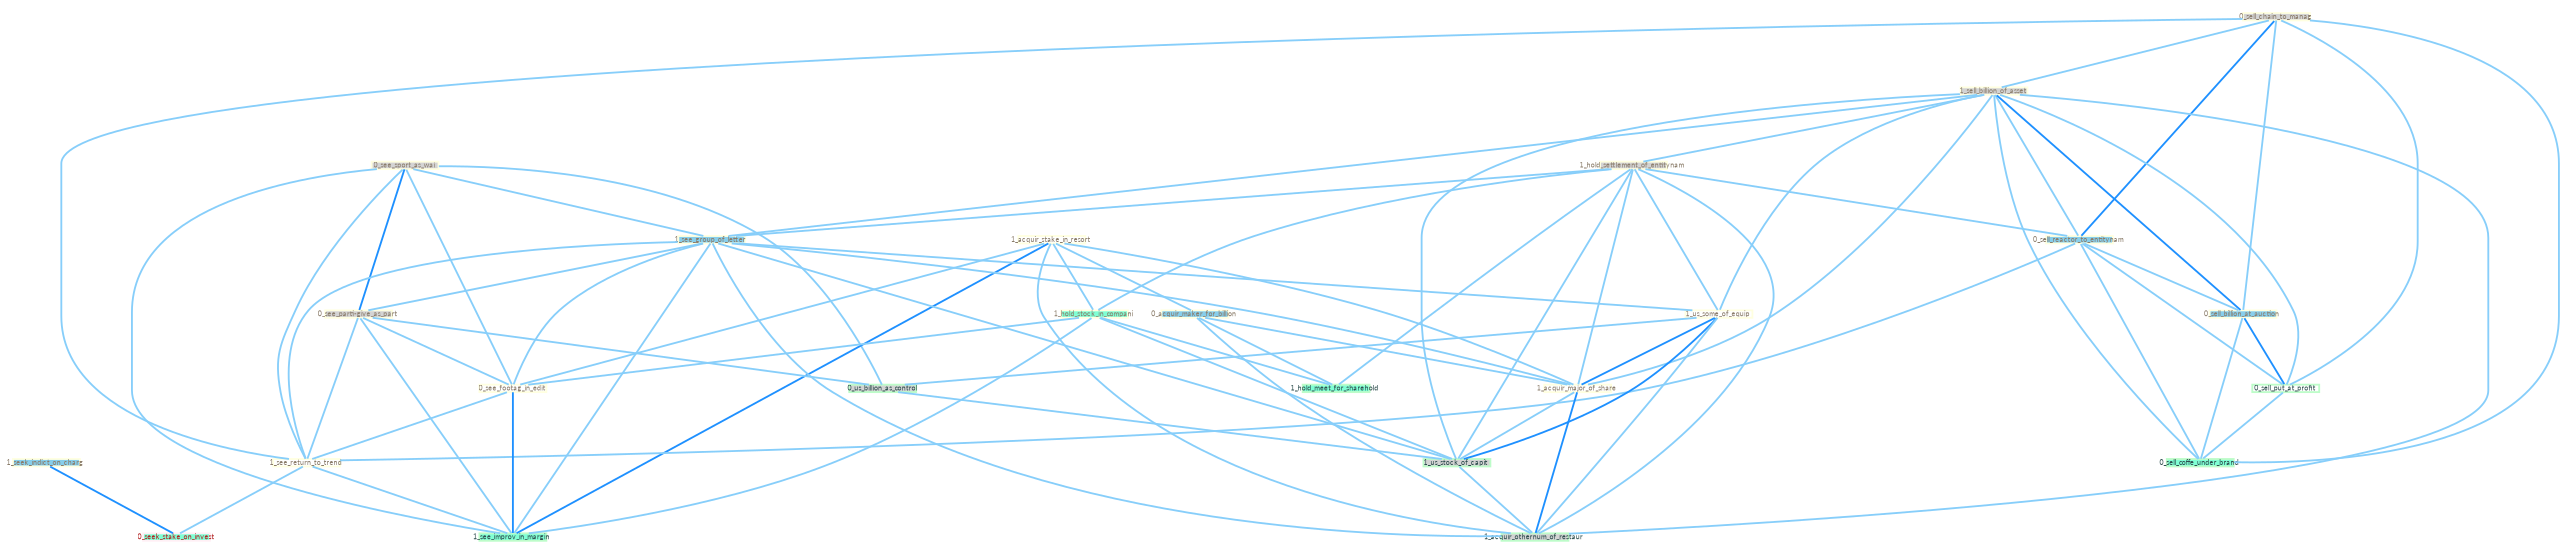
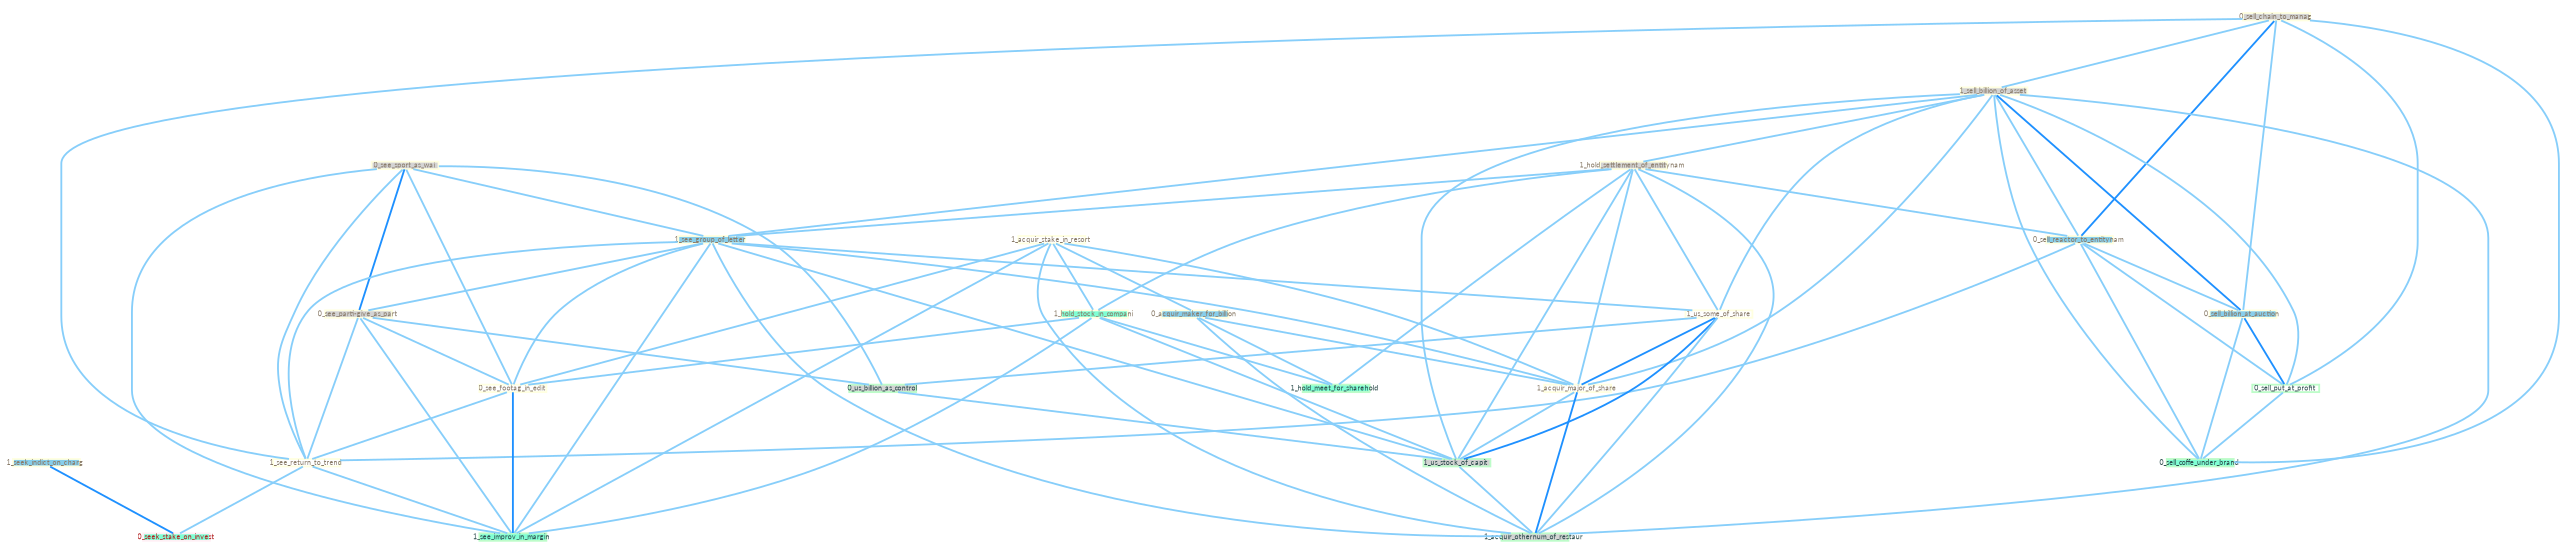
(1719, 314) -> (1719, 314)
(782, 388) -> (782, 388)
